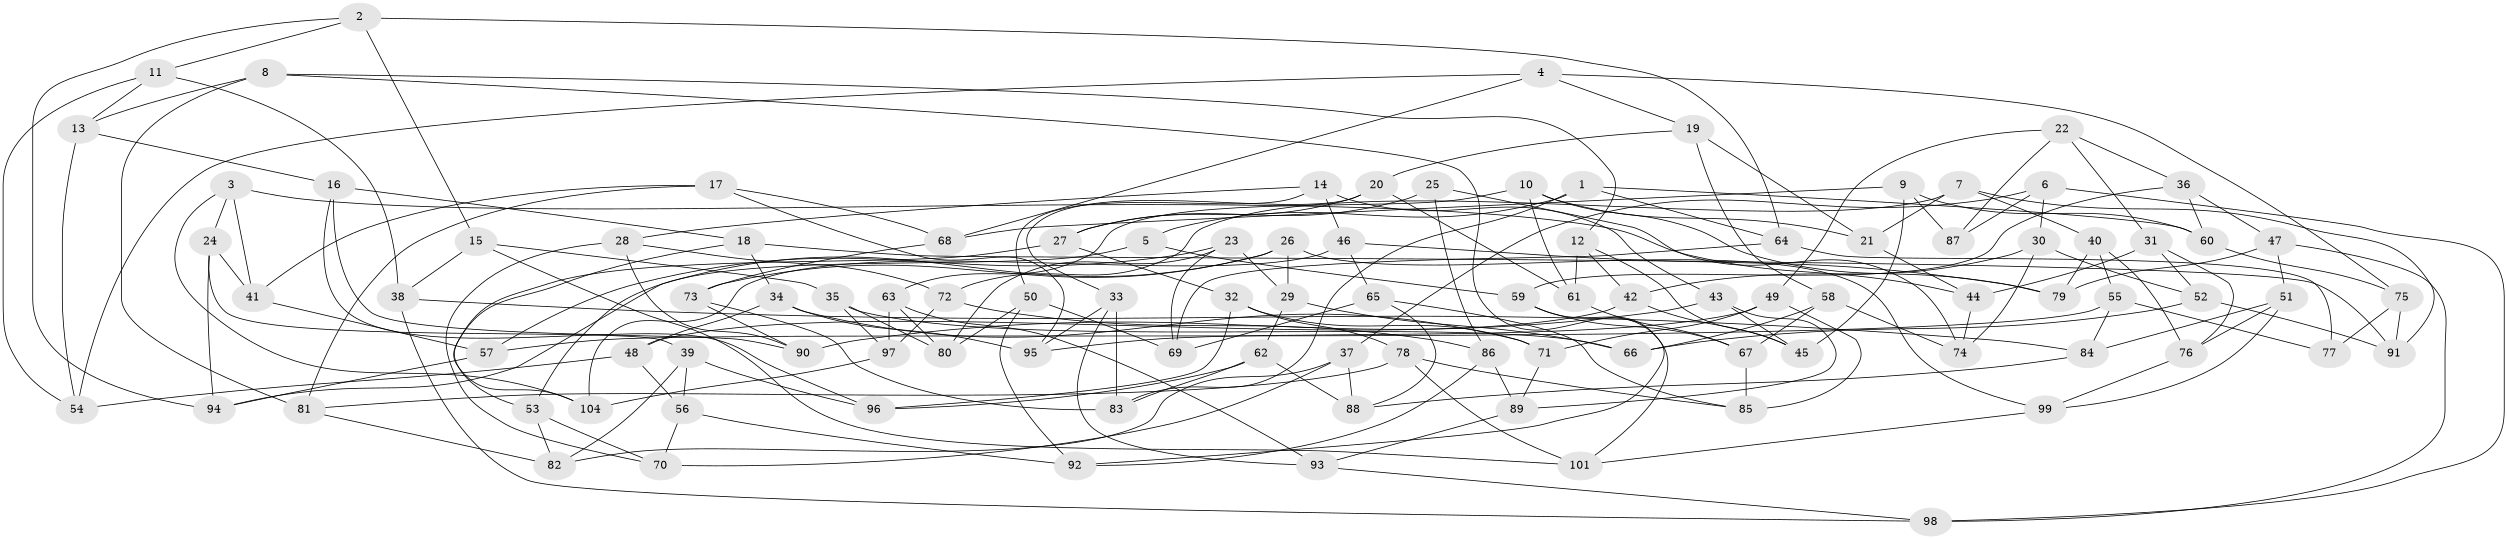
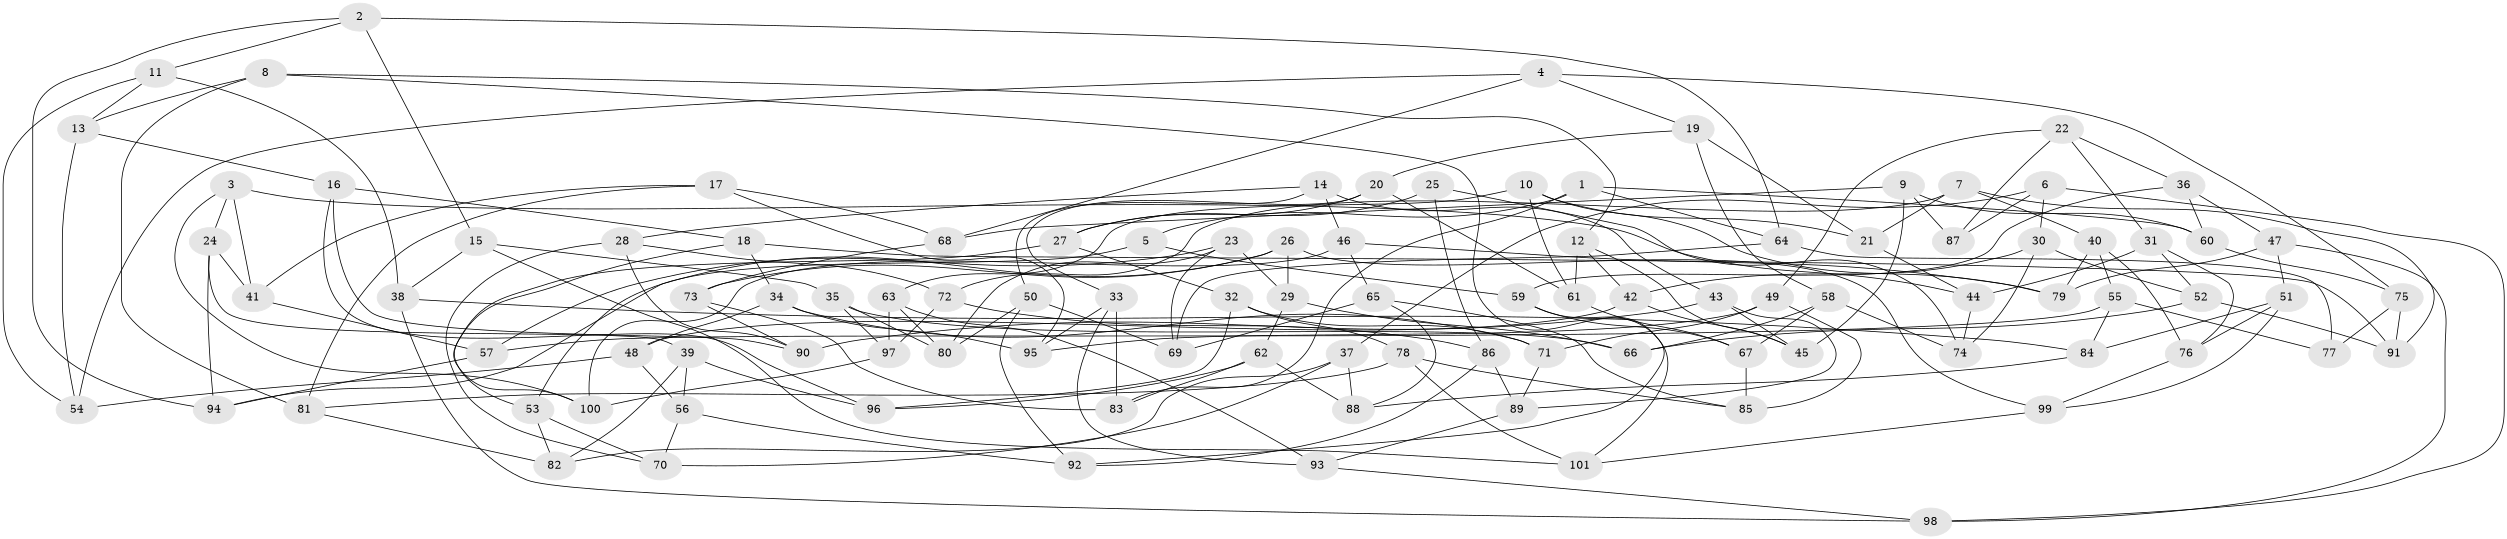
(591, 410) -> (591, 410)
